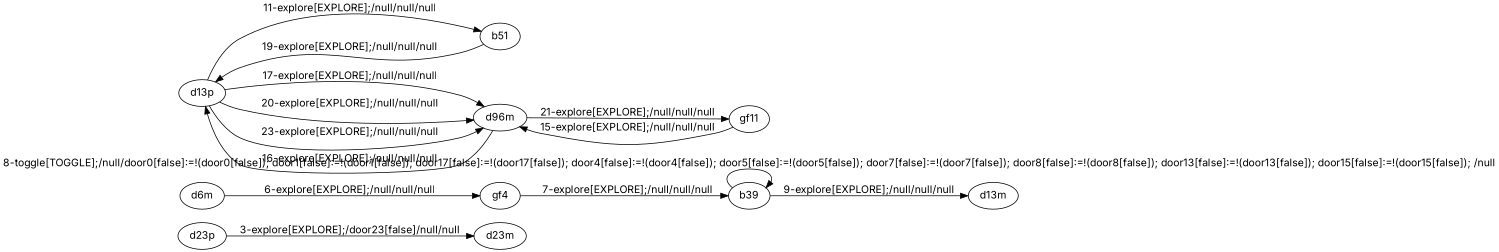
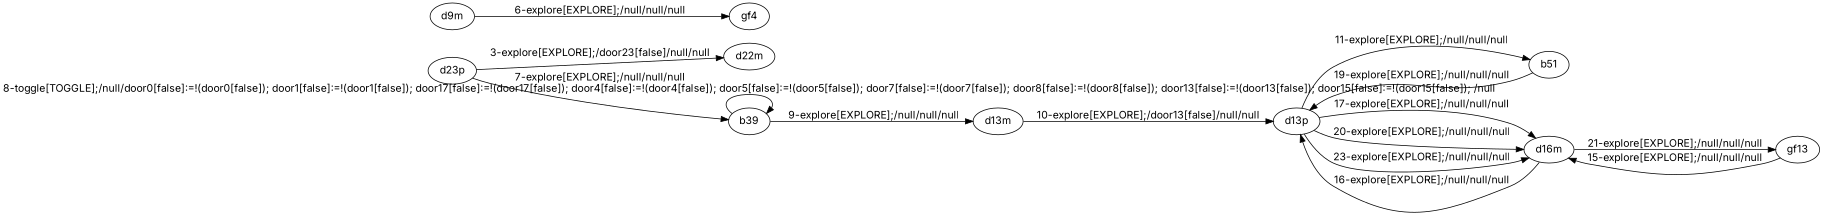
(500, 118) -> (1549, 150)
(749, 119) -> (1798, 150)
none -> (1145, 121)
(202, 196) -> (452, 16)
(620, 196) -> (596, 104)
(500, 236) -> (749, 57)
